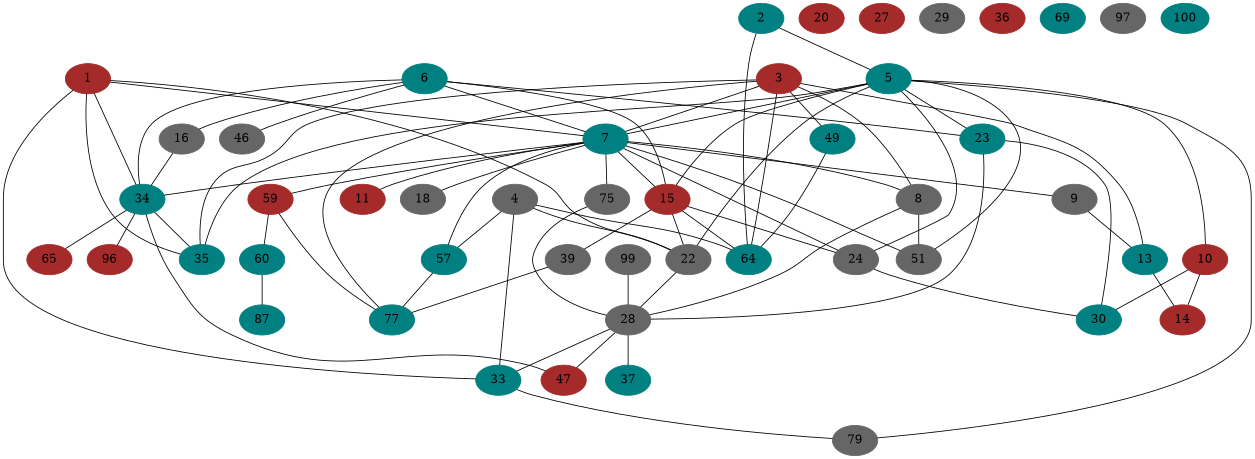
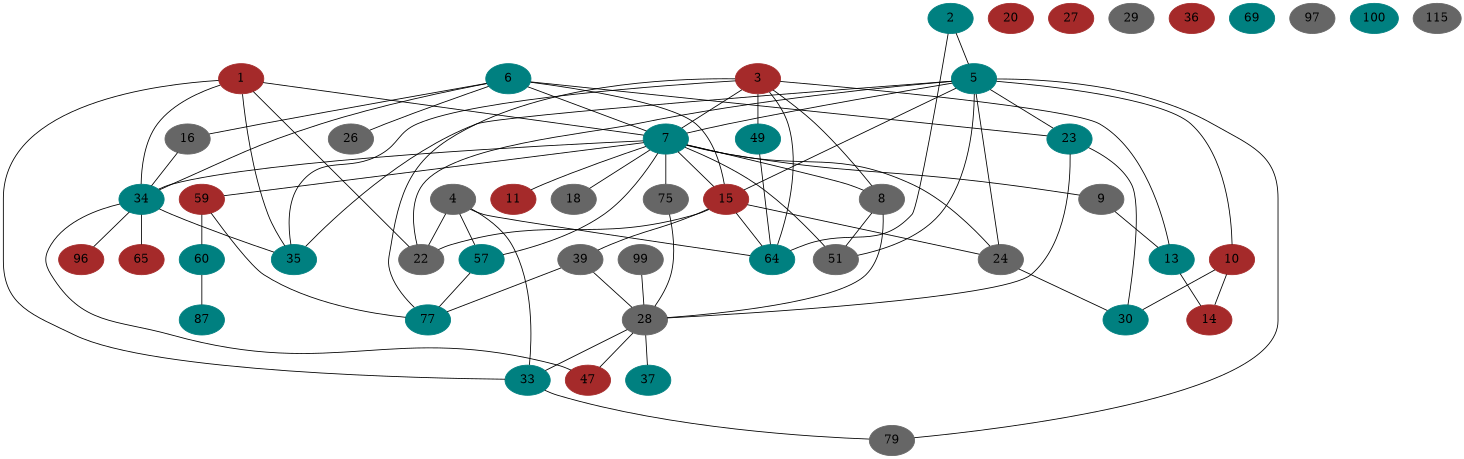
none -> (1437, 18)
(242, 139) -> (351, 139)
(658, 290) -> (613, 290)
